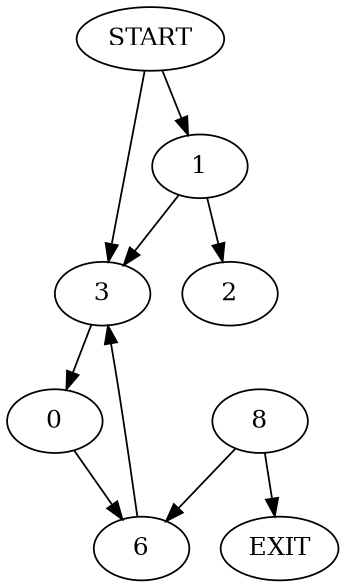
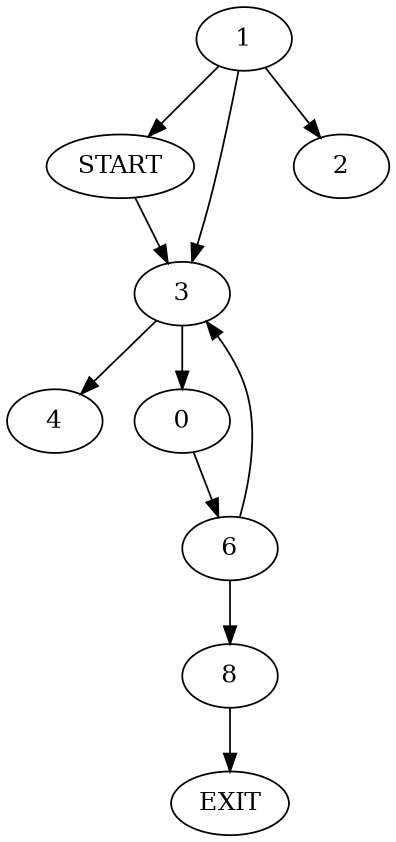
(172, 95) -> (190, 95)
none -> (55, 421)
(207, 478) -> (230, 604)
